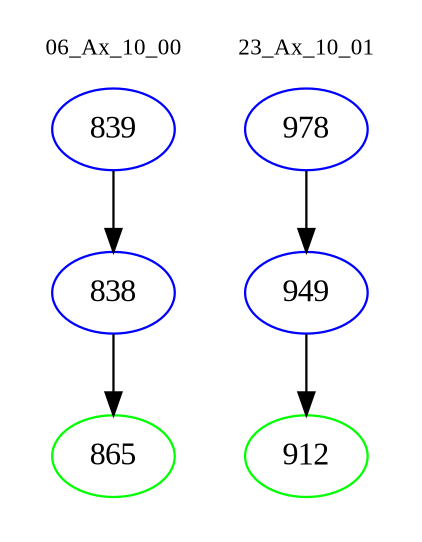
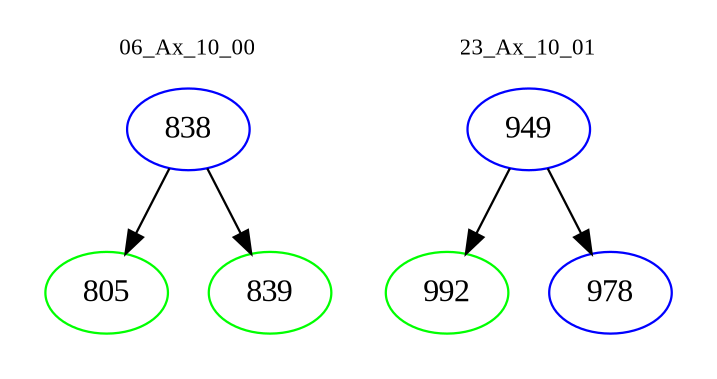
(113, 129) -> (270, 293)
(113, 200) -> (224, 201)
(306, 200) -> (564, 201)
(113, 456) -> (107, 293)
(306, 456) -> (447, 293)
